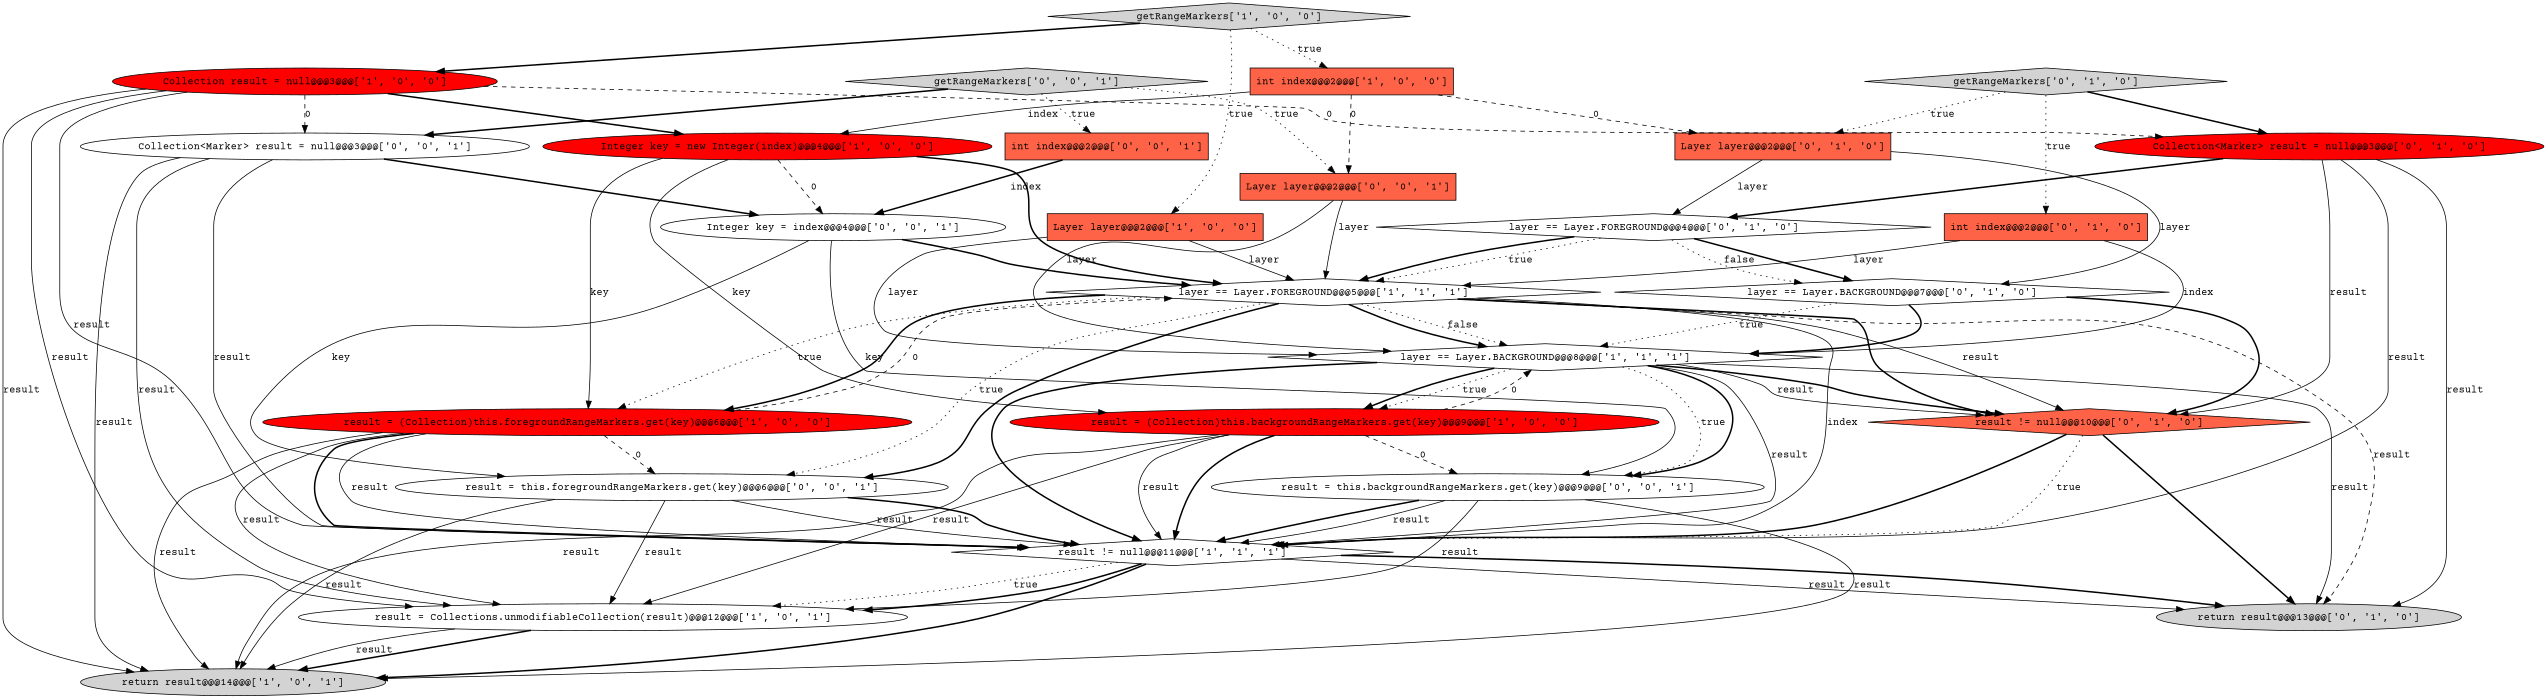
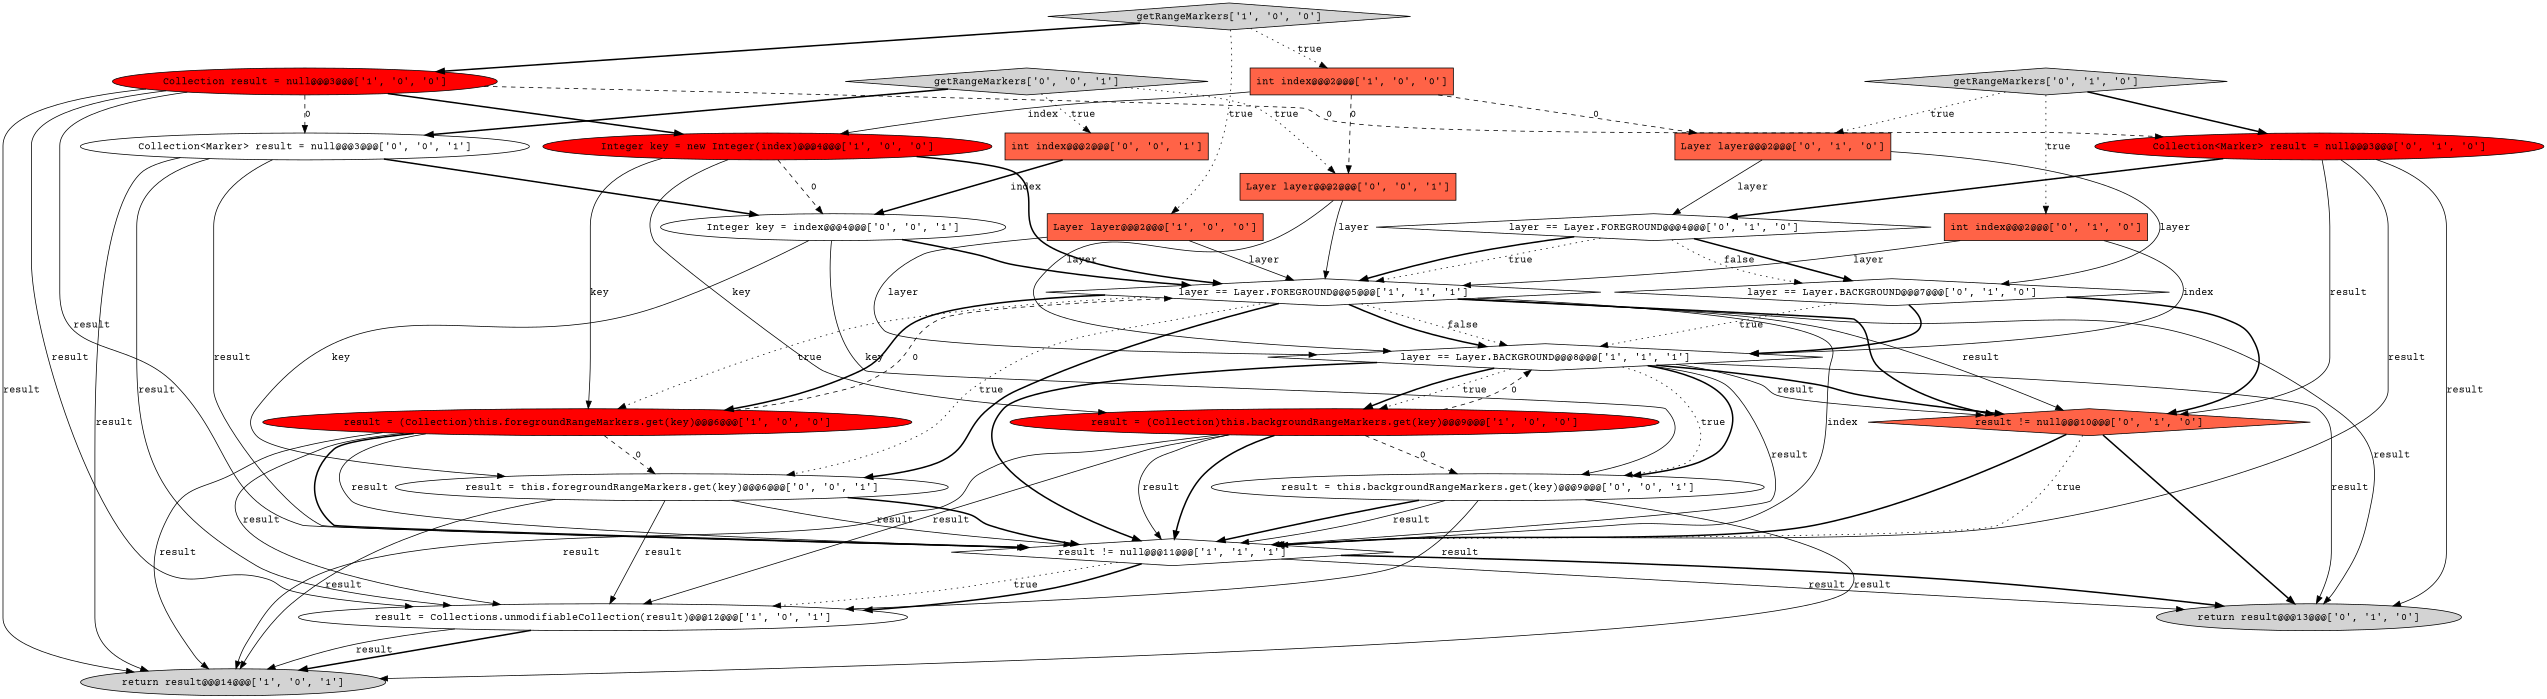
(2013, 321) -> (2013, 321)
(771, 650) -> none
